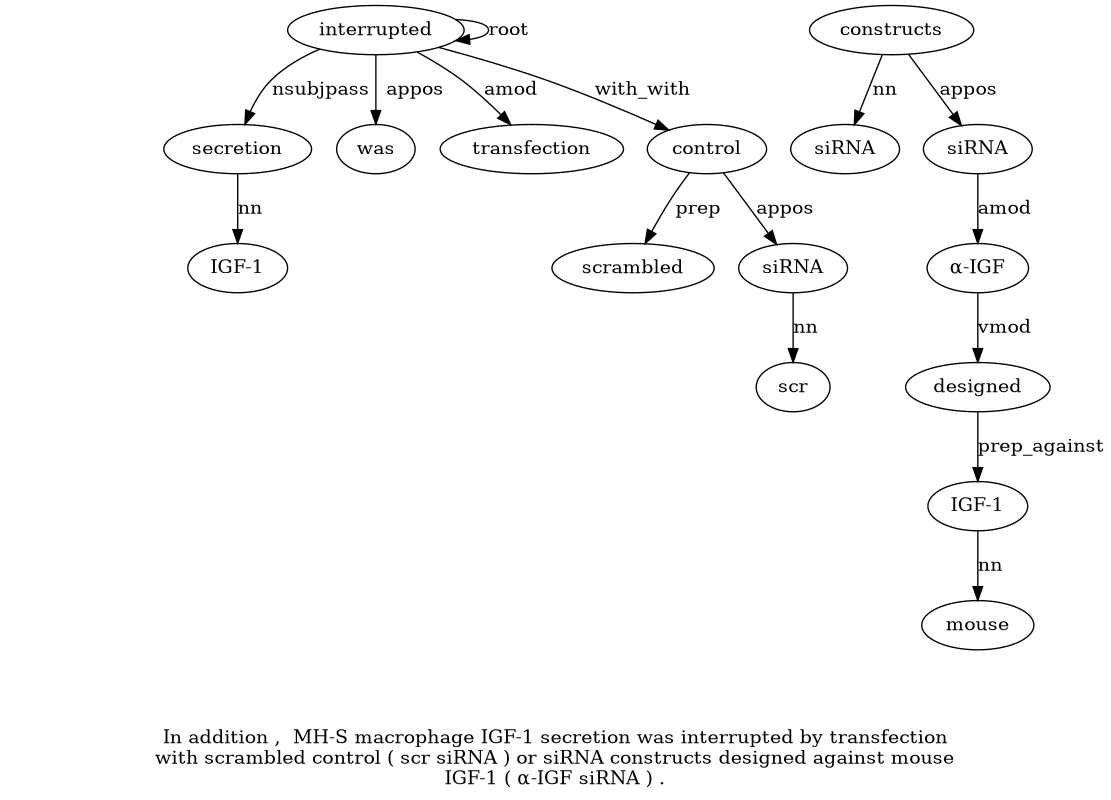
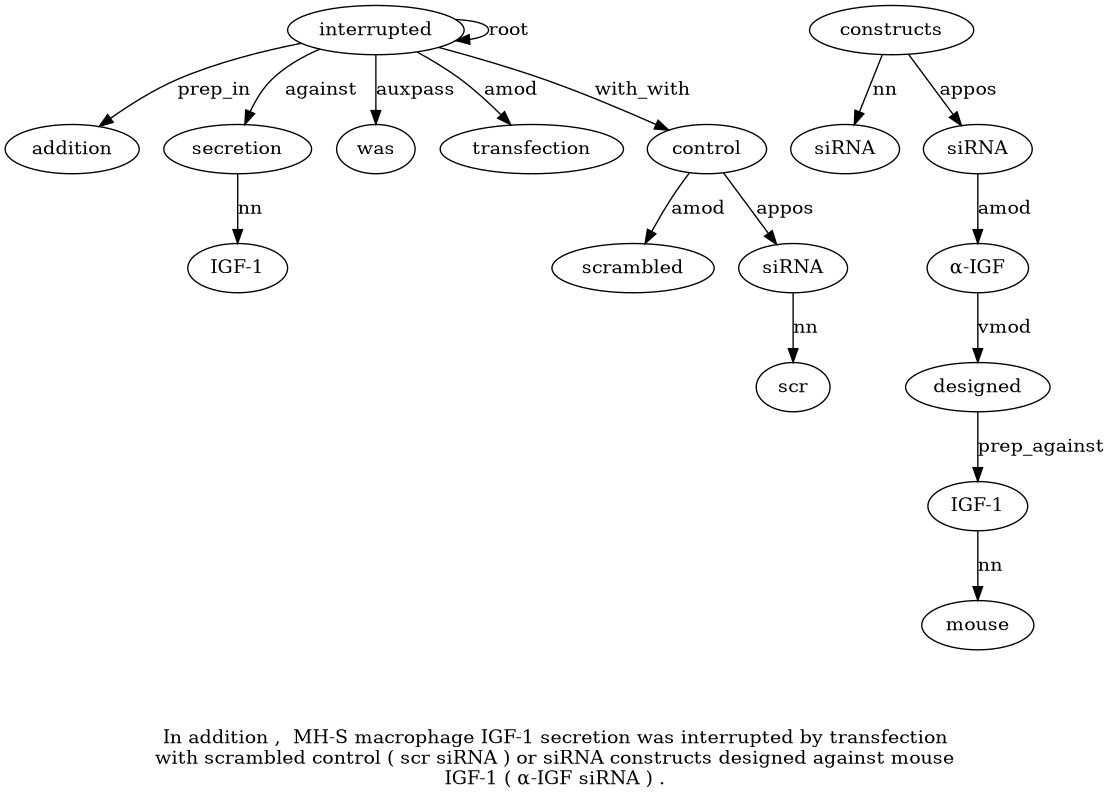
(321, 90) -> (321, 90)
(416, 90) -> (416, 90)
none -> (72, 149)
(699, 209) -> (699, 209)
